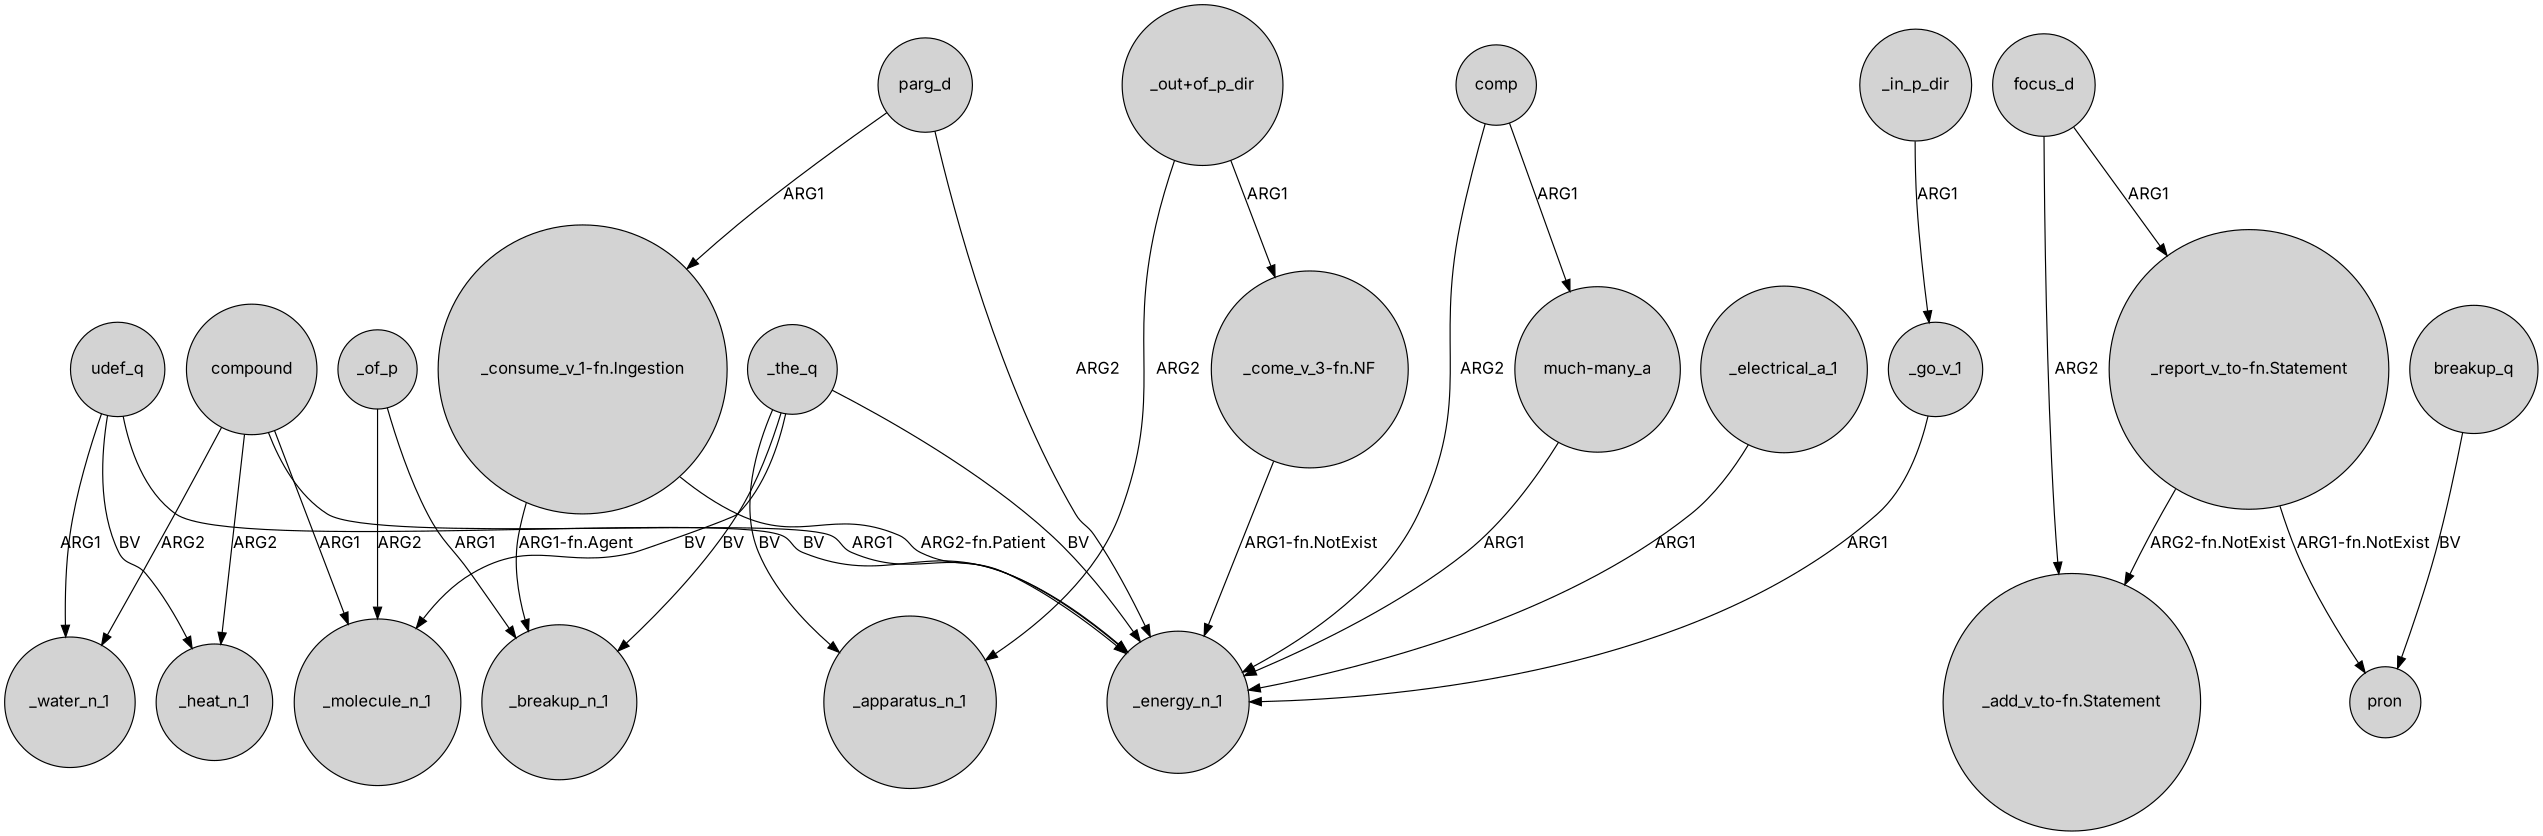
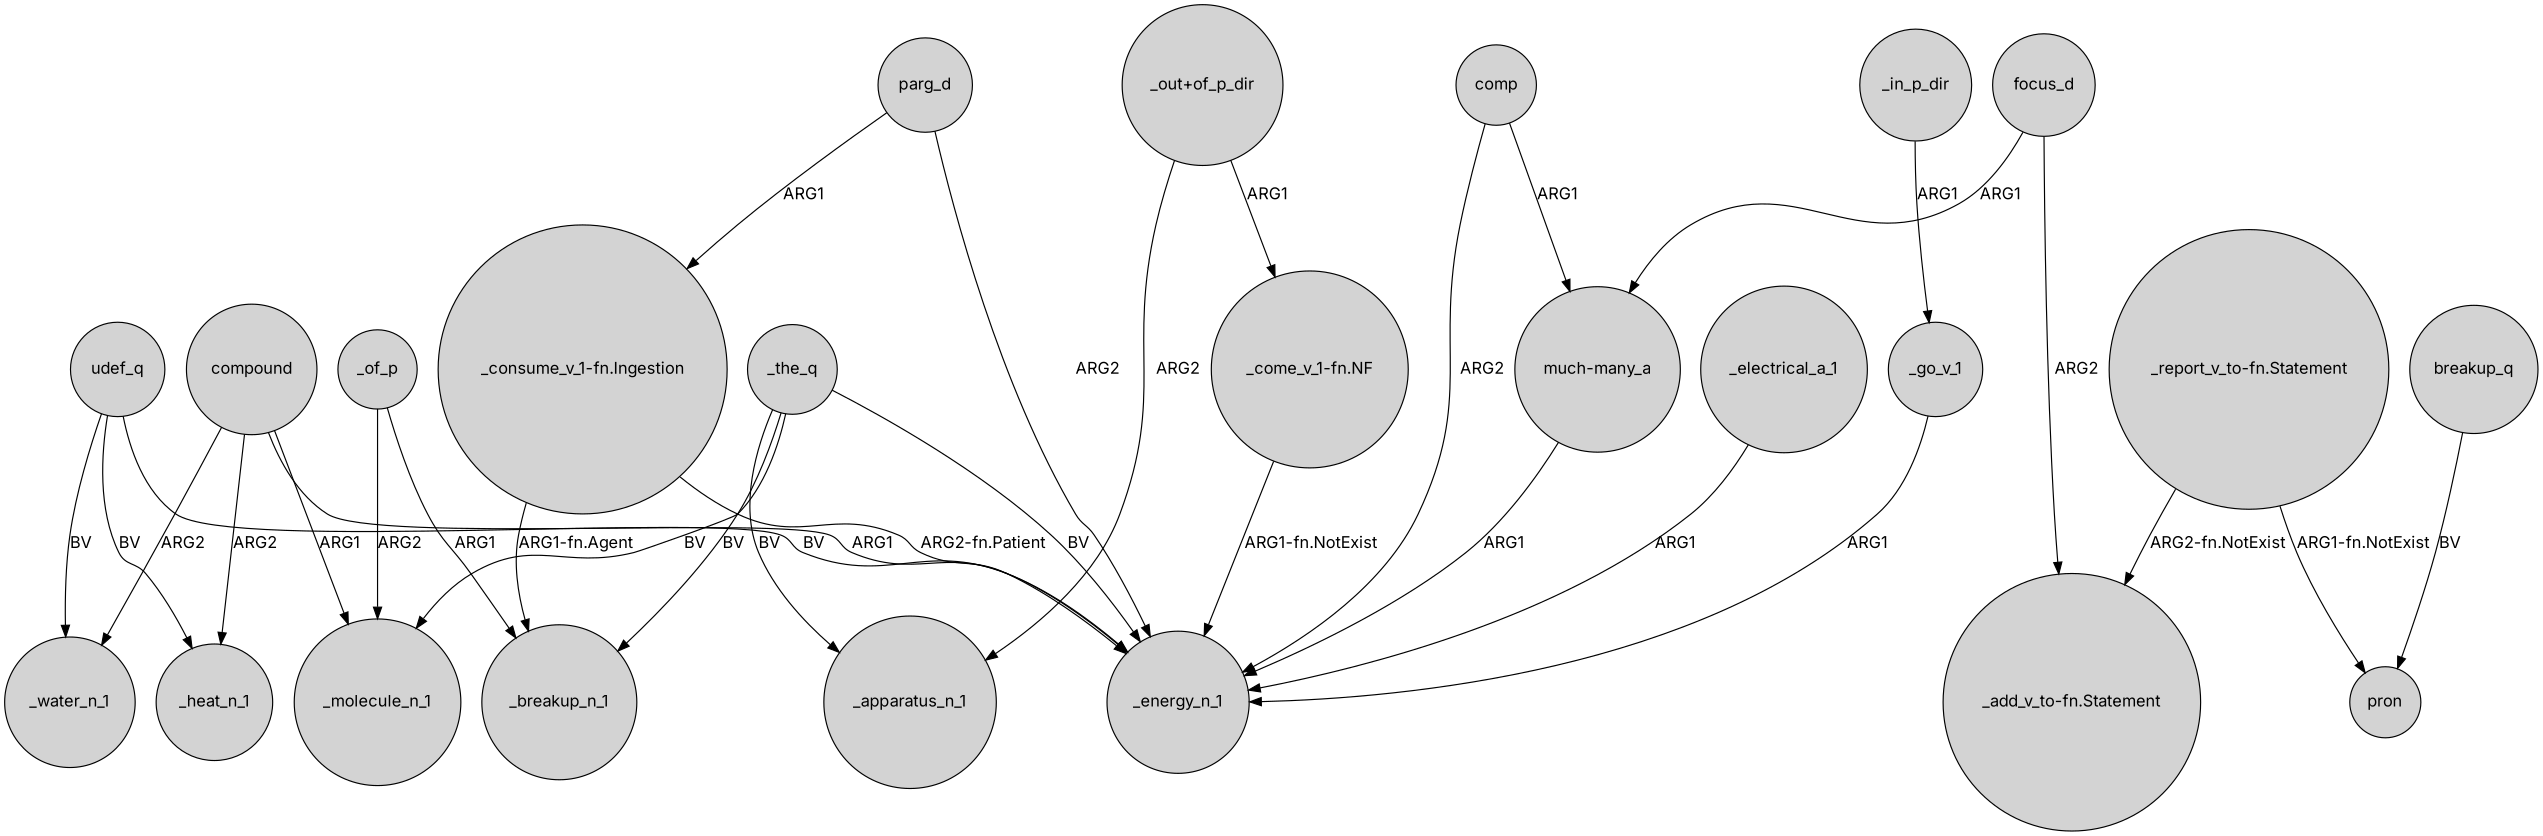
(2117, 187) -> (1832, 215)
(1310, 369) -> (1310, 369)
(81, 544) -> (81, 544)
